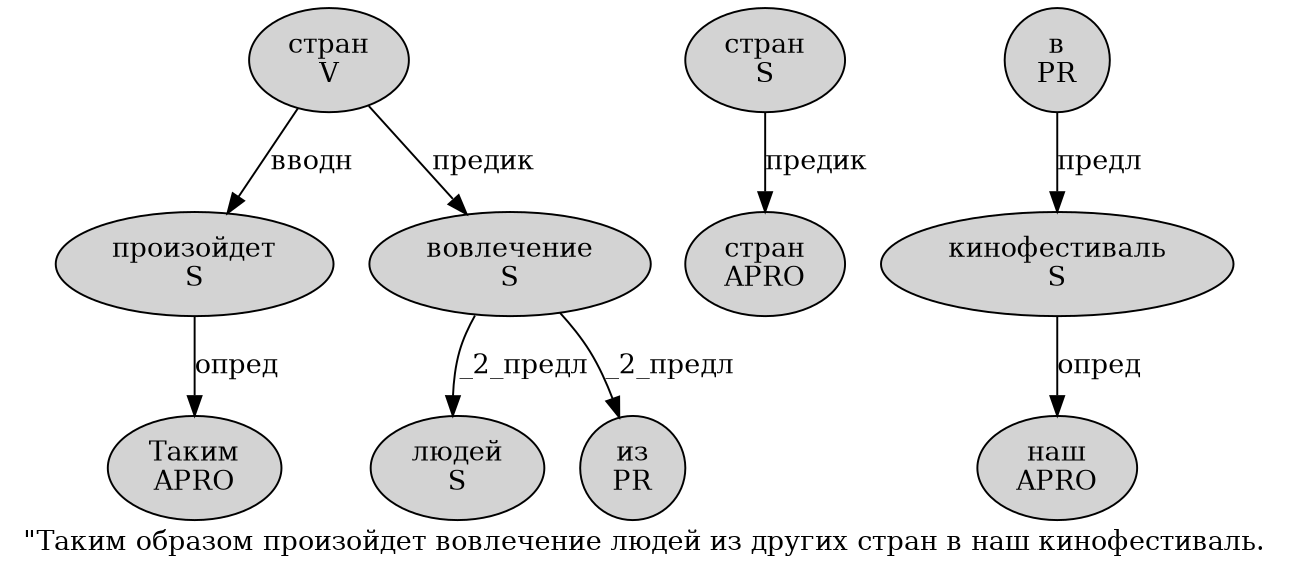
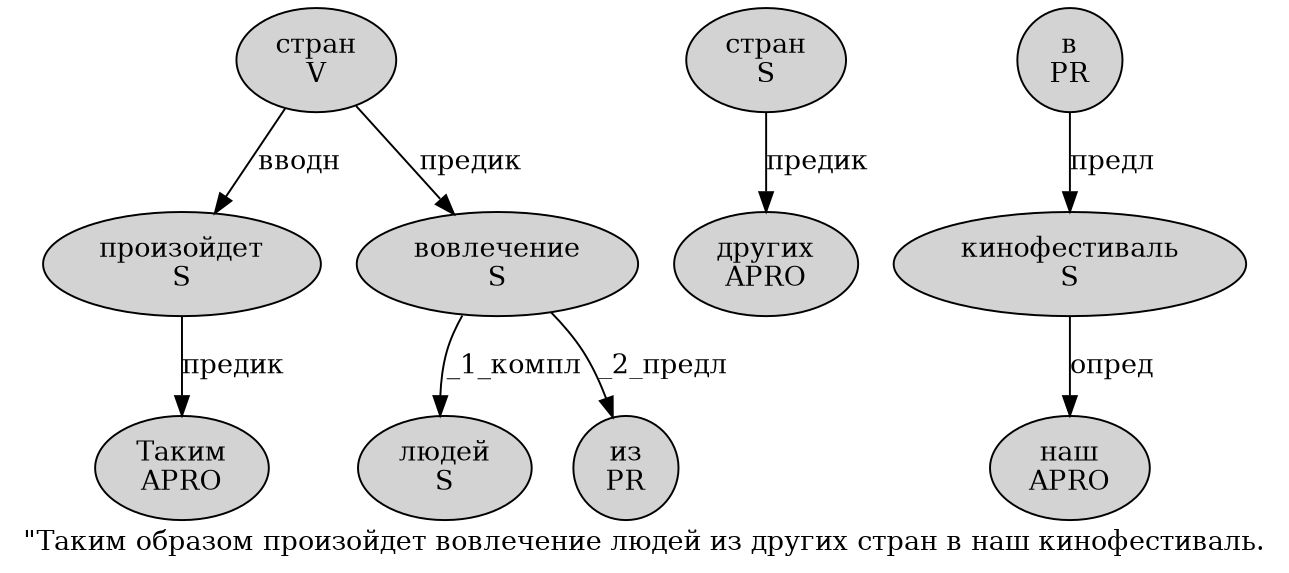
(765, 264) -> (766, 264)
(236, 366) -> (234, 366)
(525, 366) -> (515, 366)
